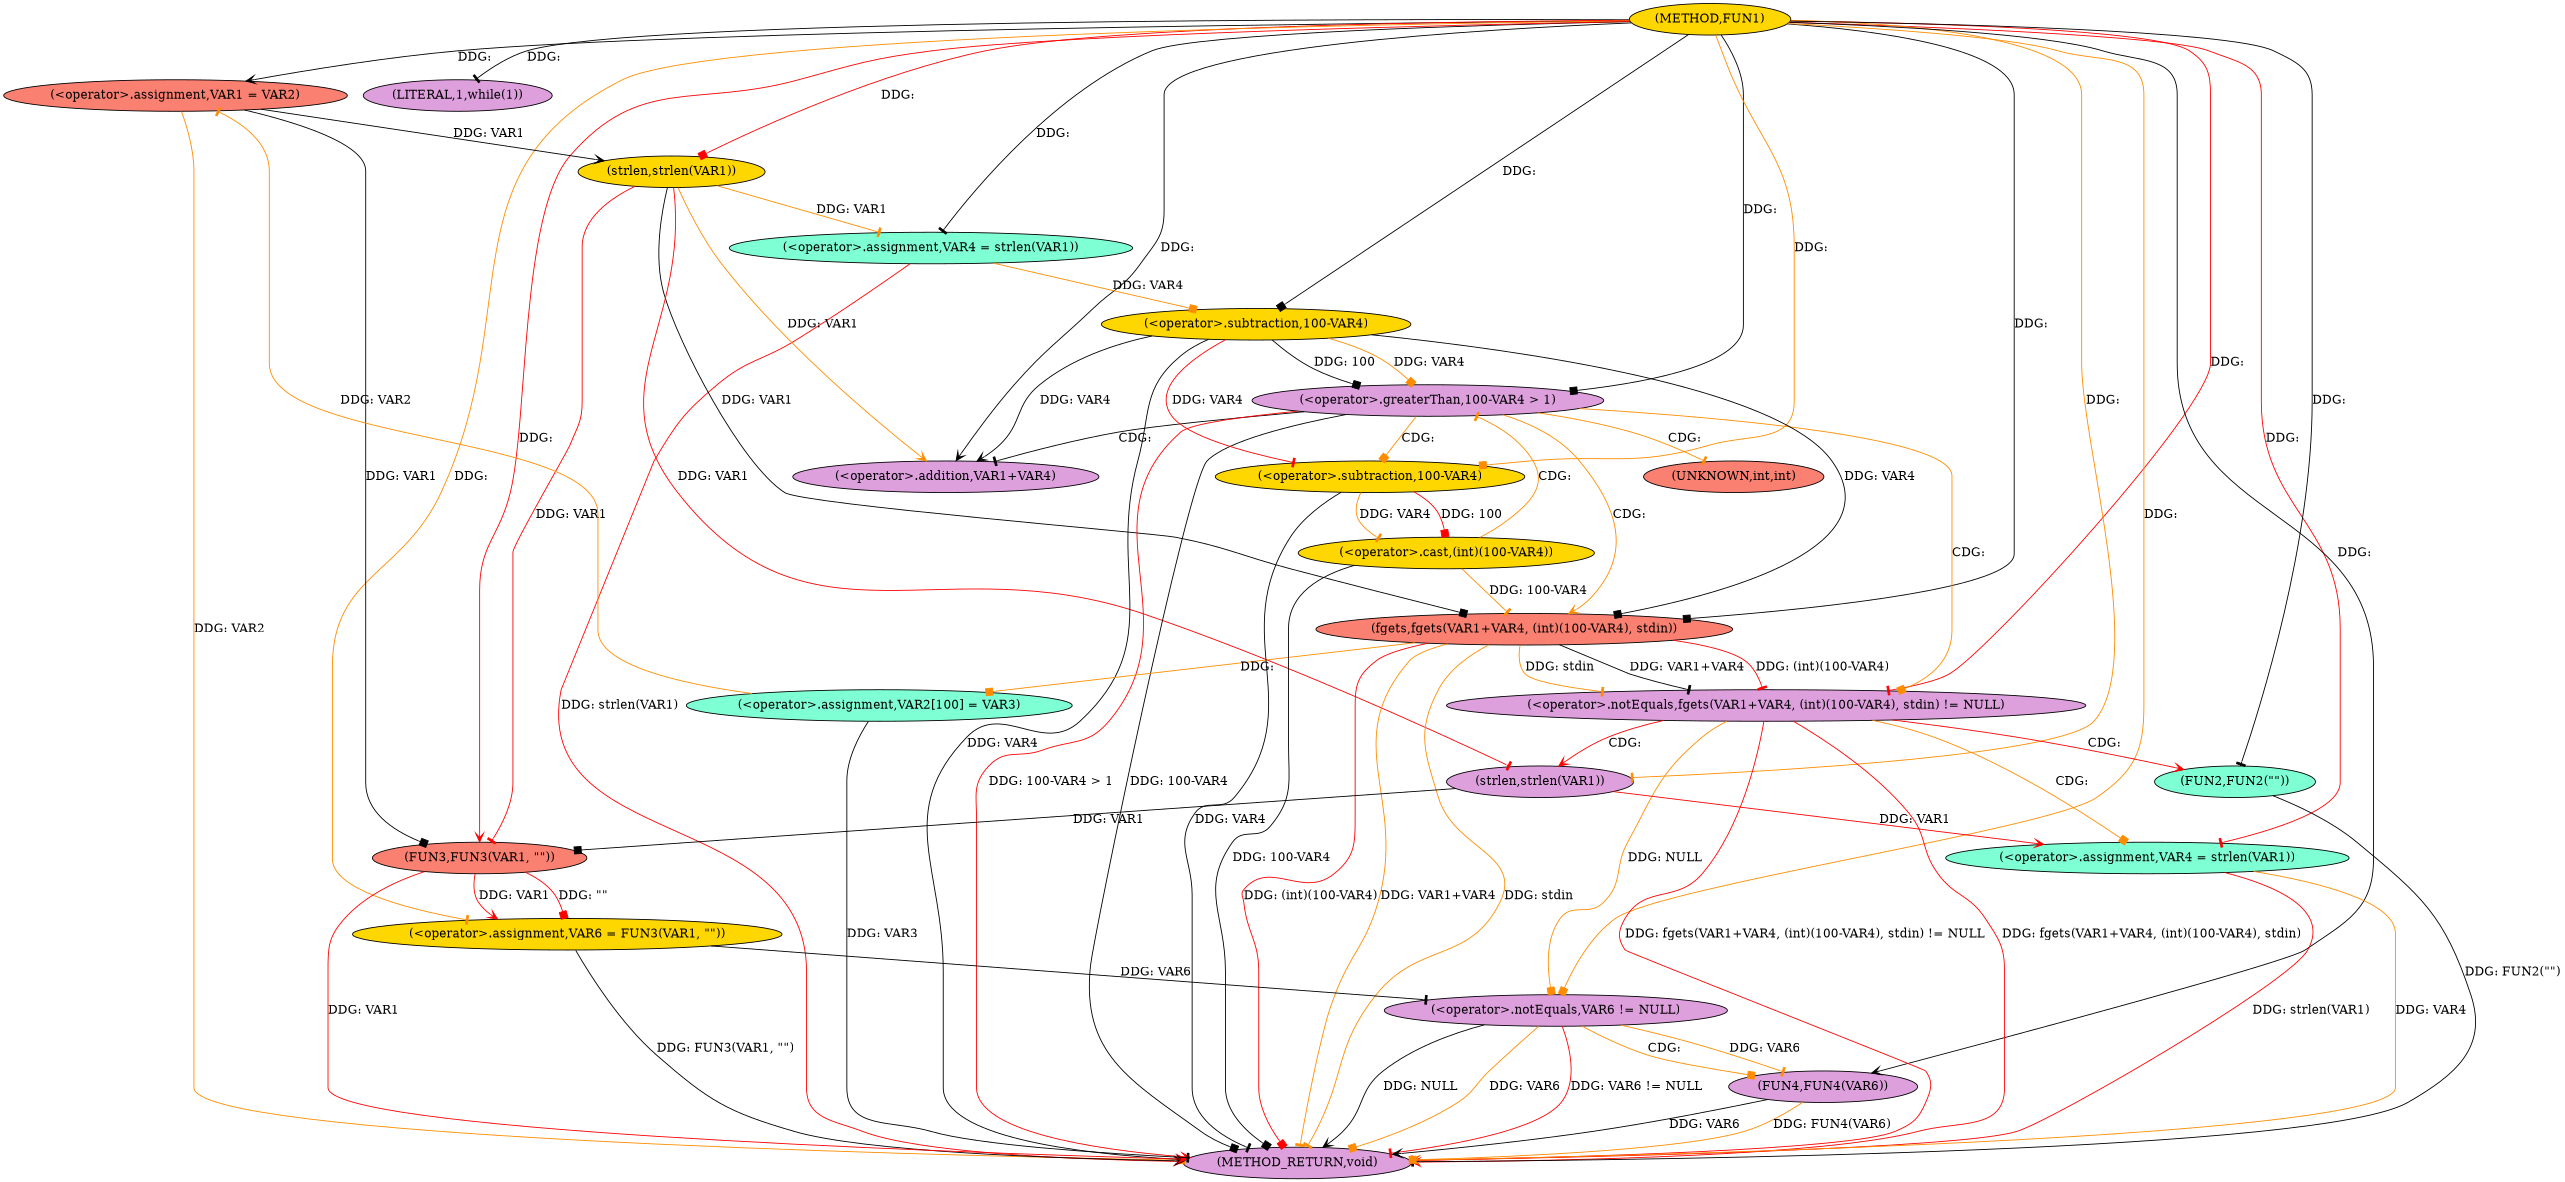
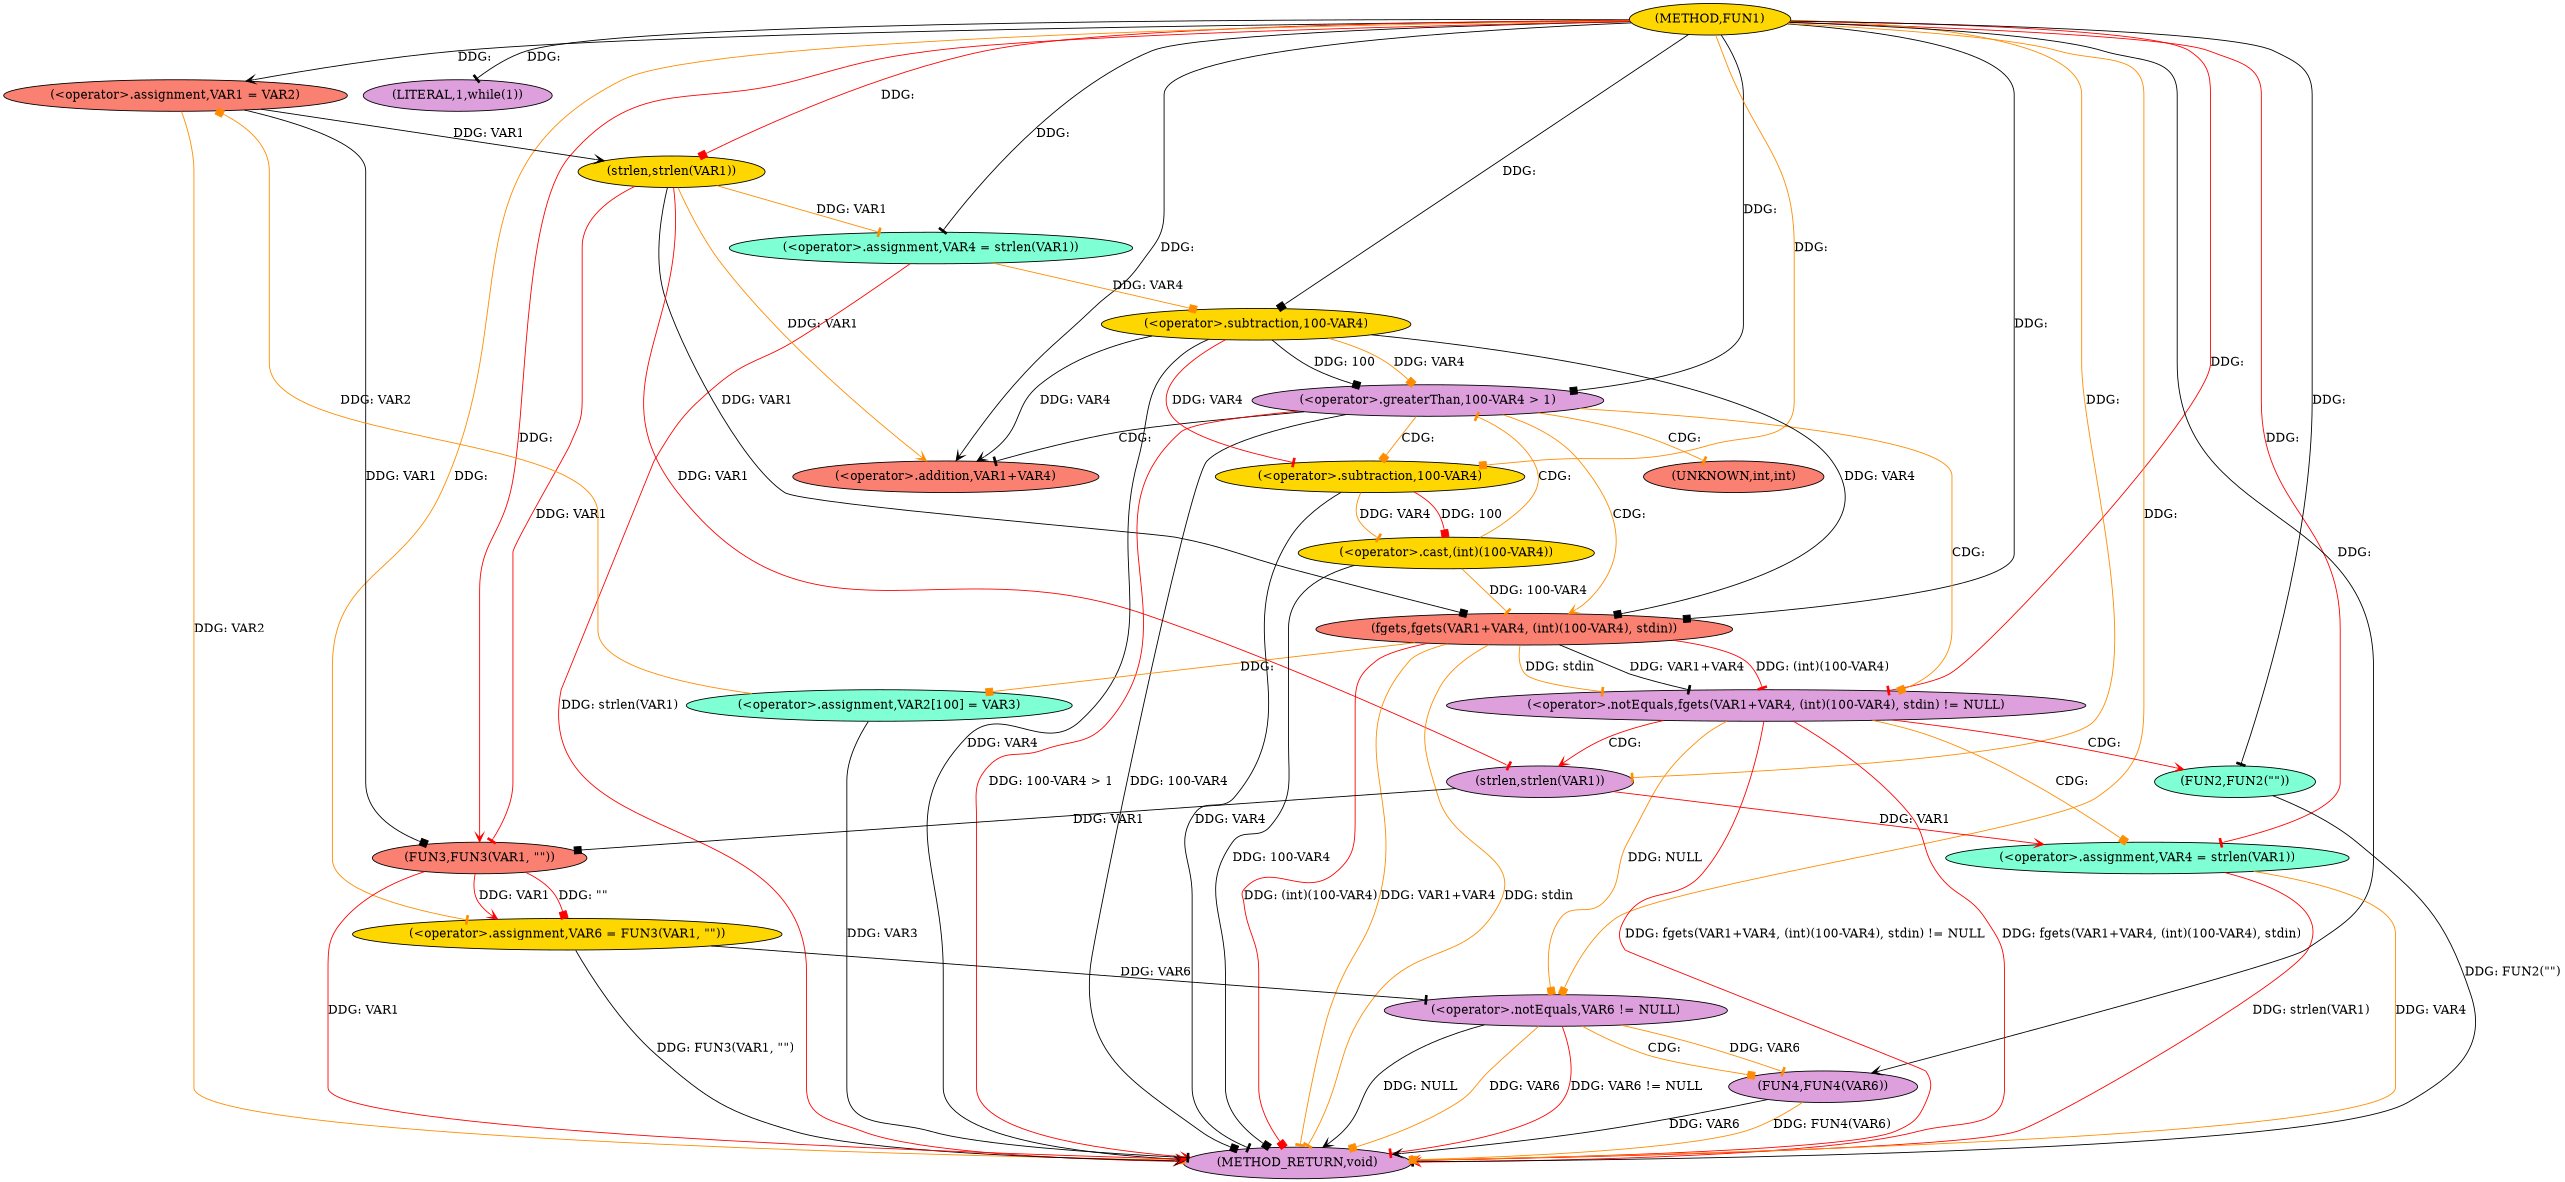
(443, 441) -> (445, 441)
(946, 477) -> (946, 477)
